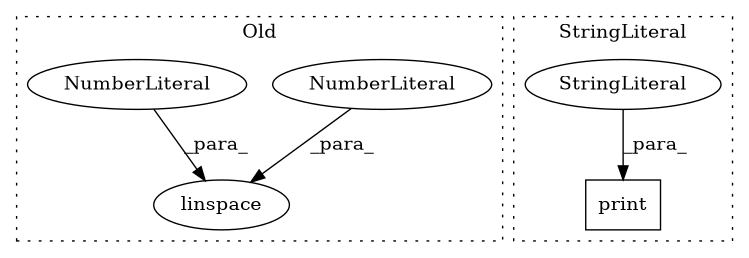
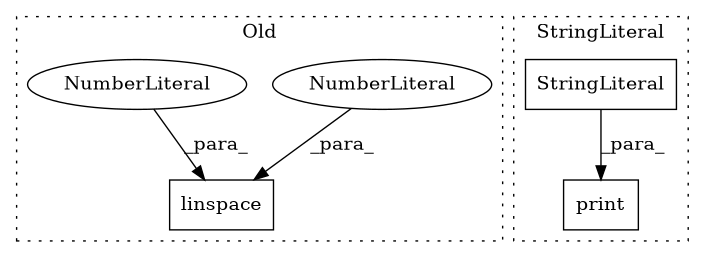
(623, 84) -> (601, 84)
(222, 205) -> (222, 205)
